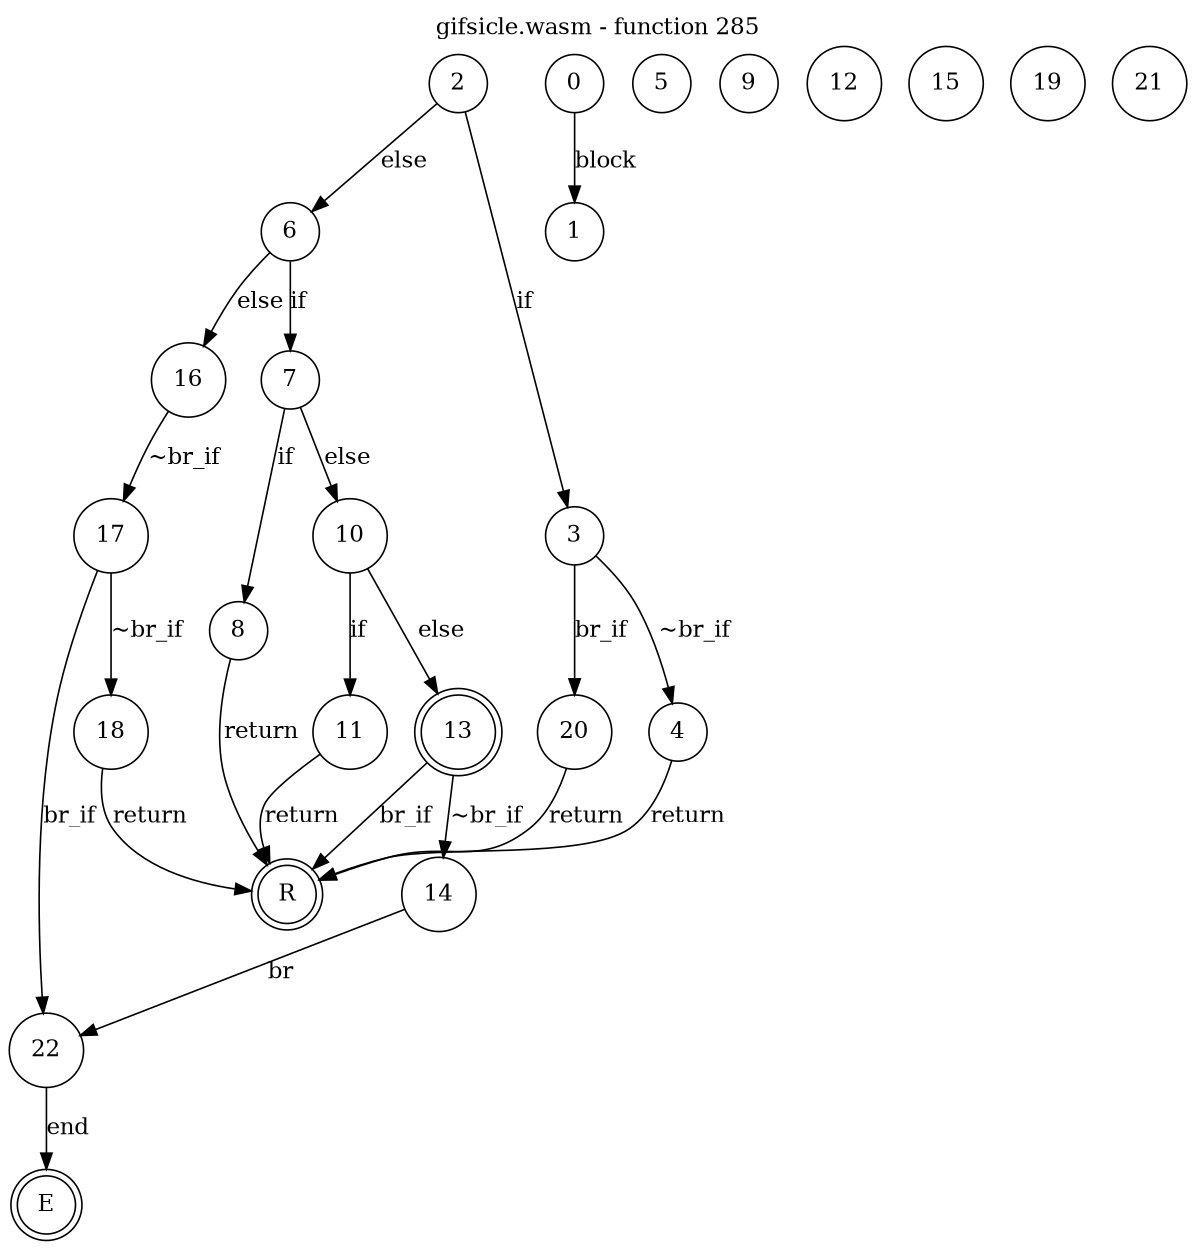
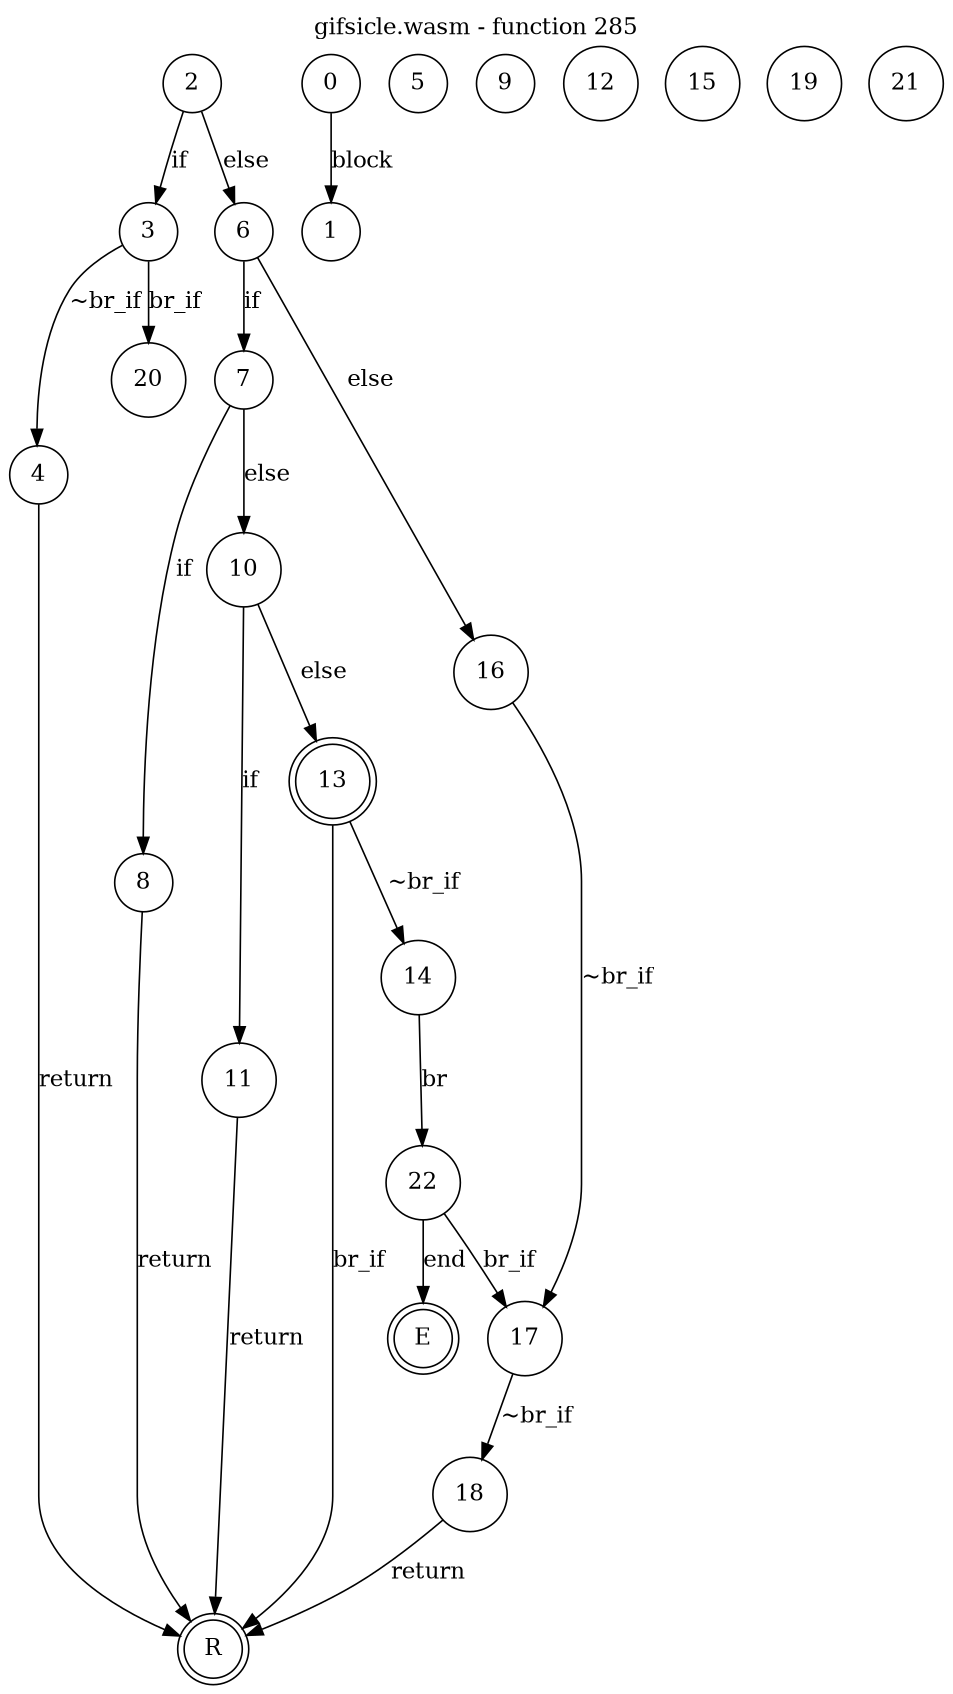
(45, 780) -> (471, 1253)
(515, 838) -> none
